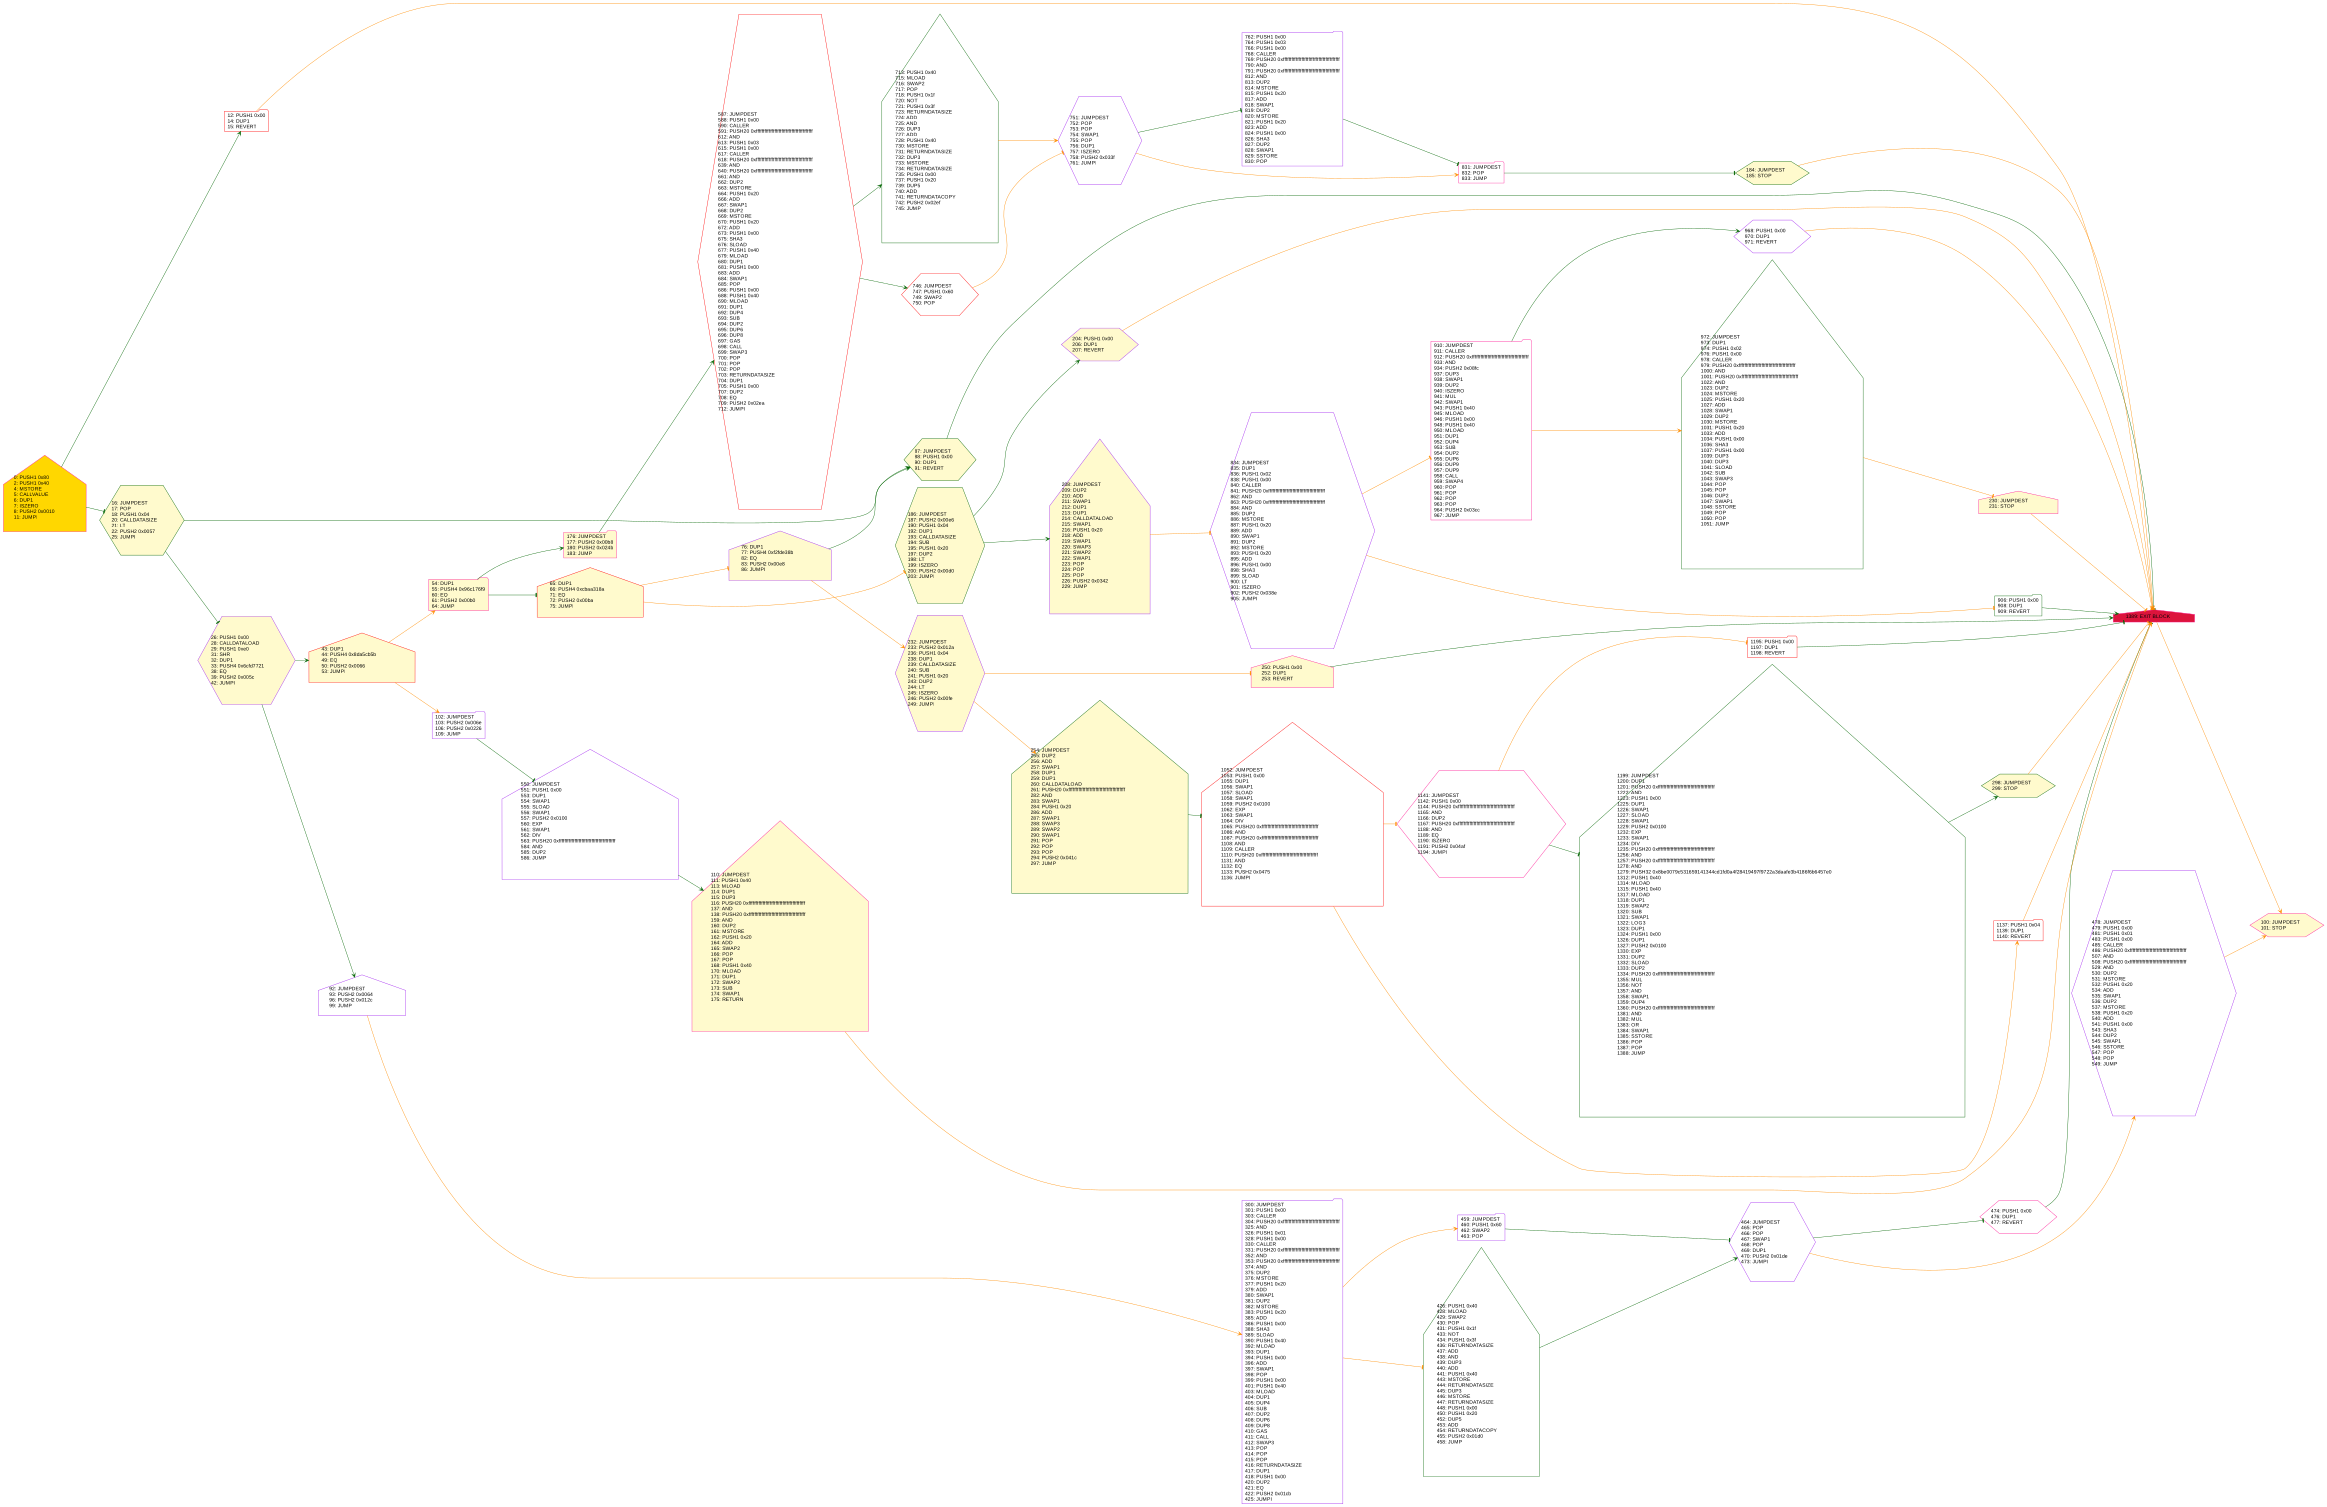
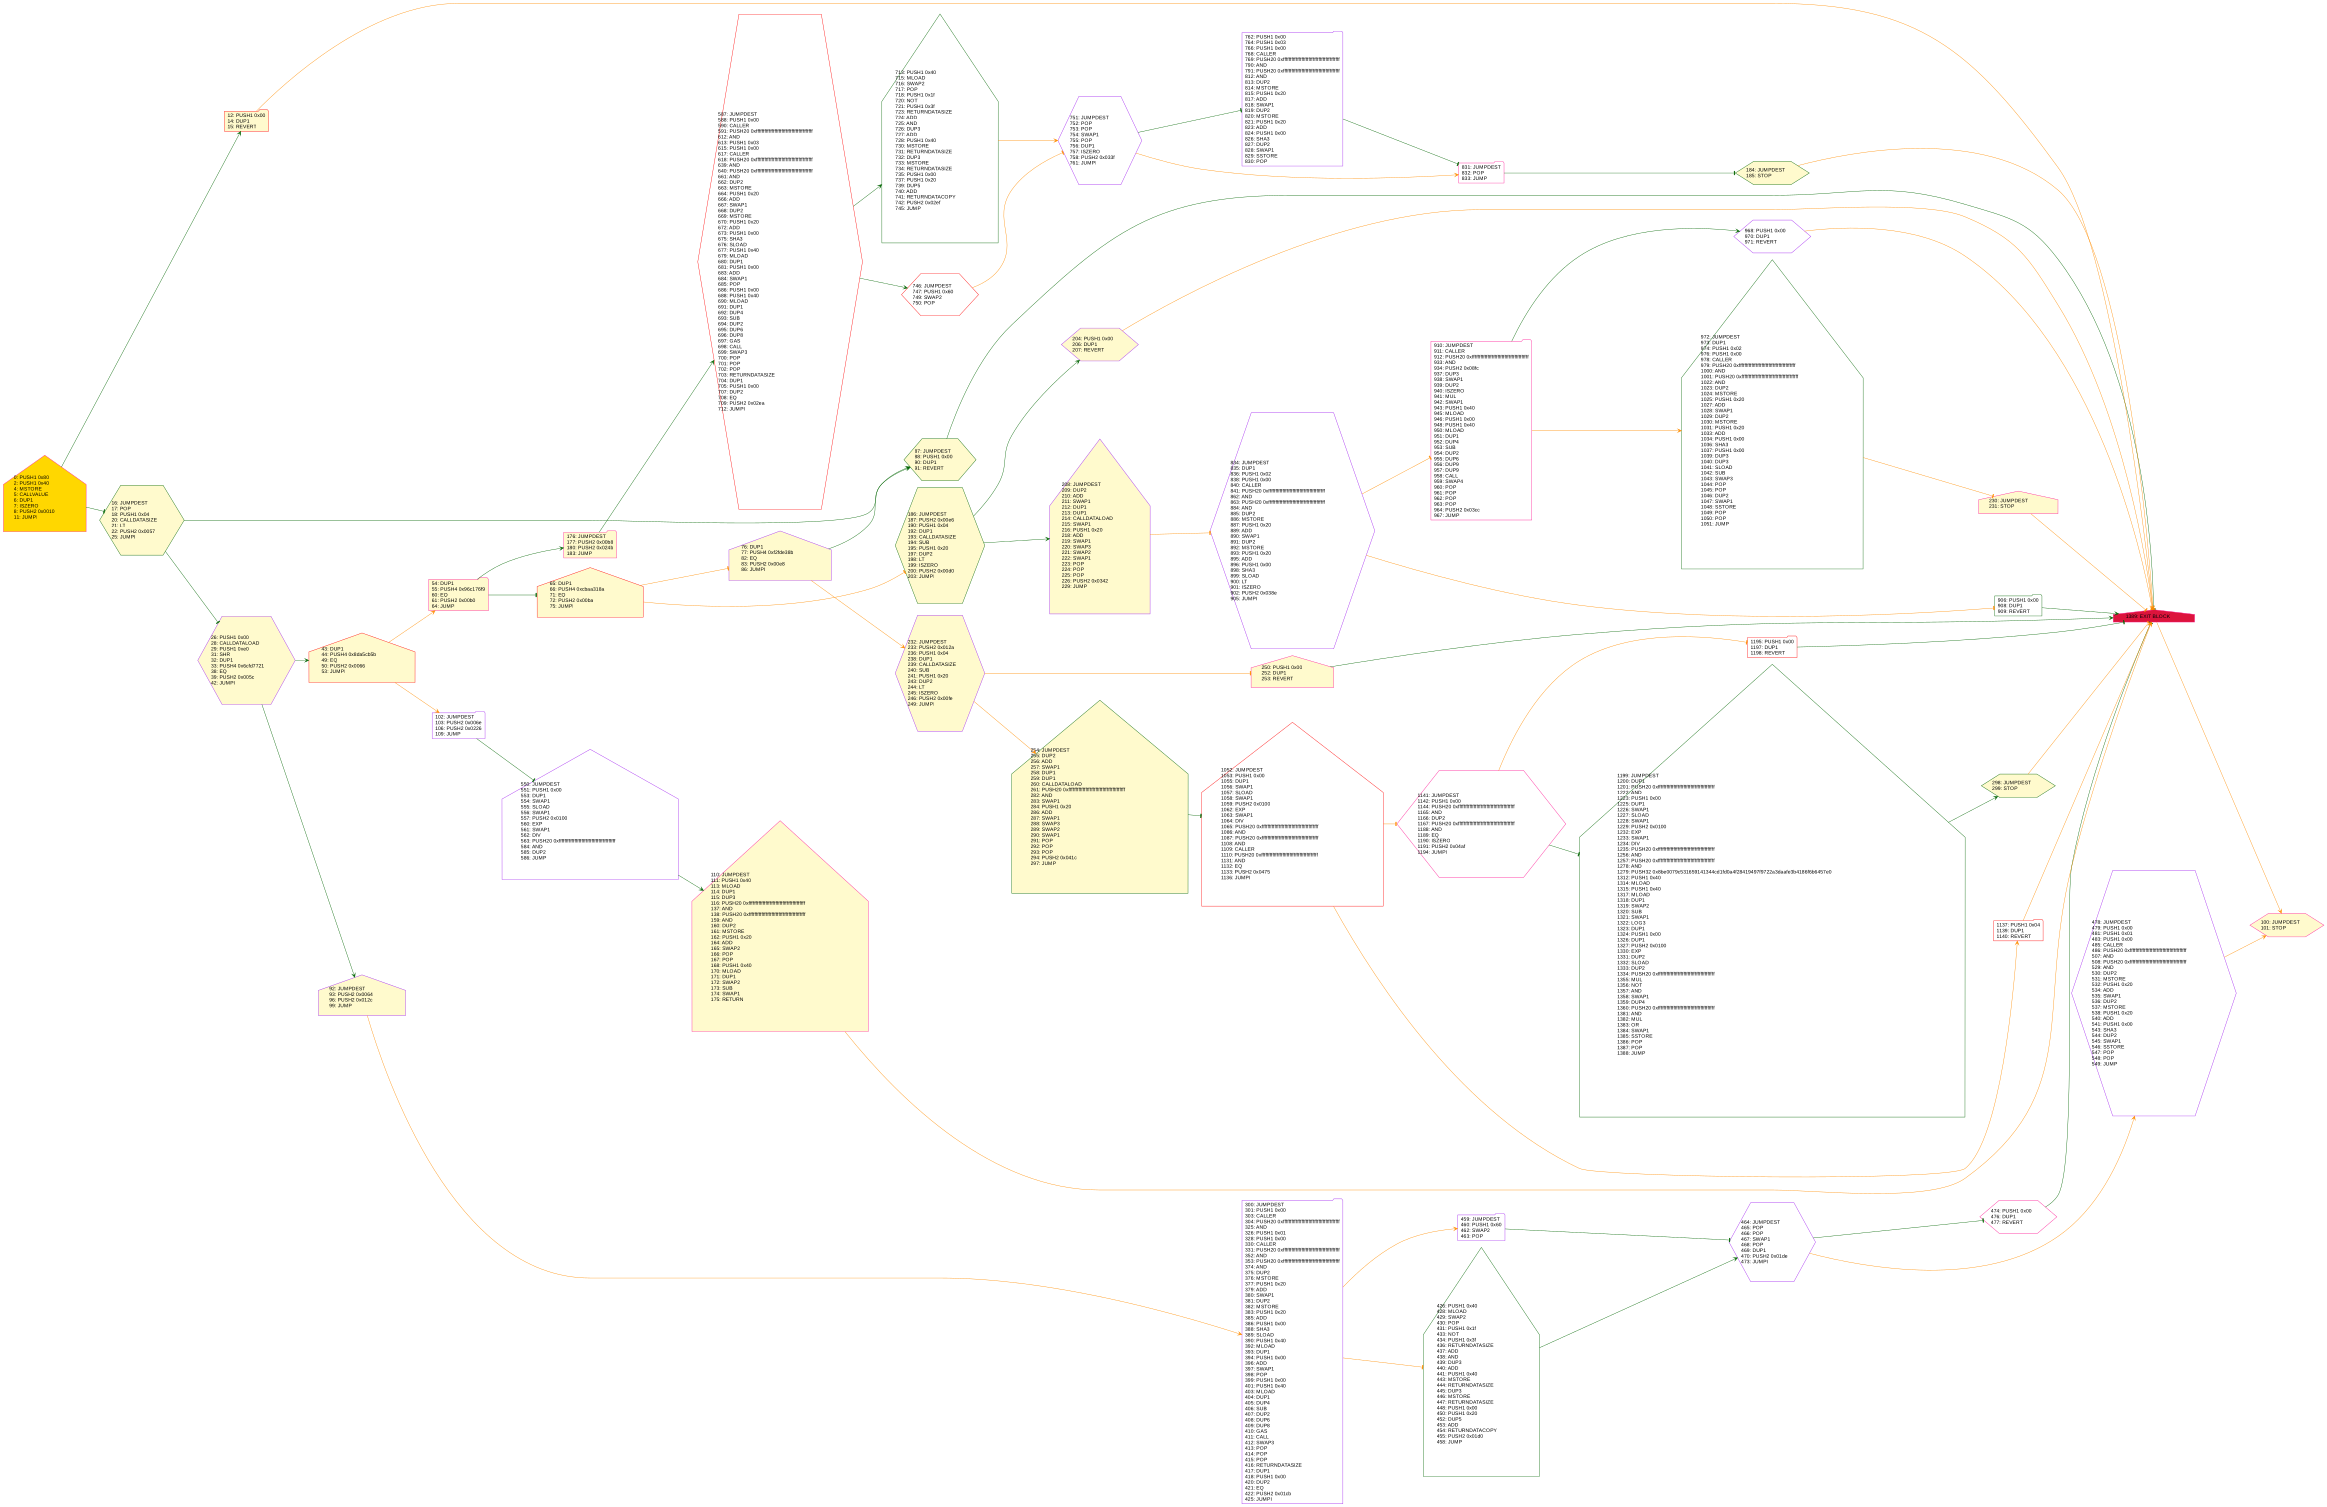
(246, 121) -> (246, 121)
(362, 997) -> (362, 997)
